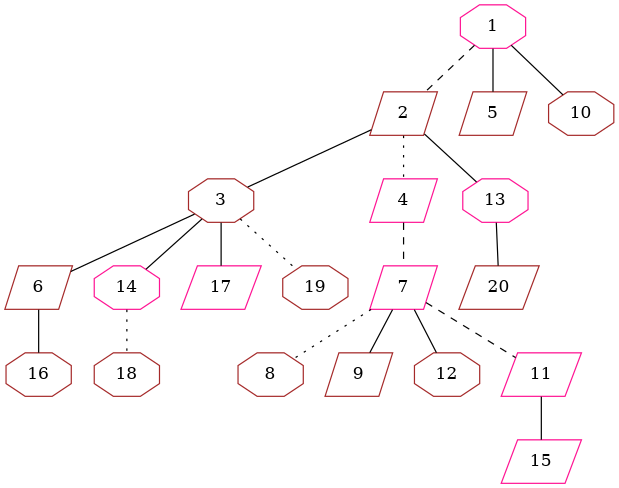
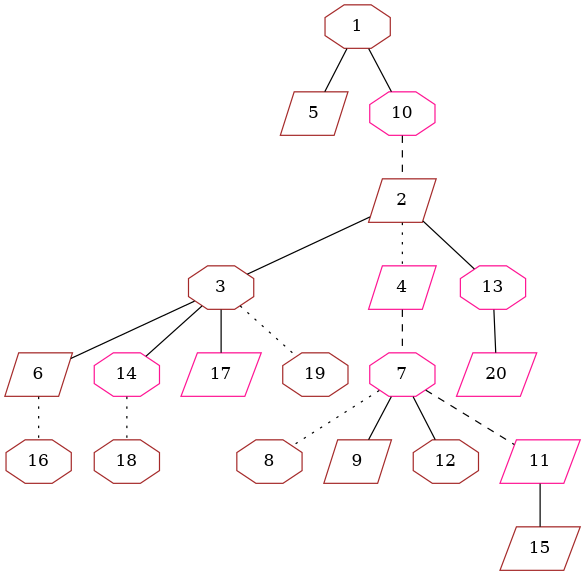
(493, 27) -> (358, 27)
(450, 68) -> (402, 157)
(581, 114) -> (402, 114)
(404, 288) -> (402, 375)
(499, 288) -> (497, 375)
(39, 331) -> (39, 418)
(541, 462) -> (540, 549)
